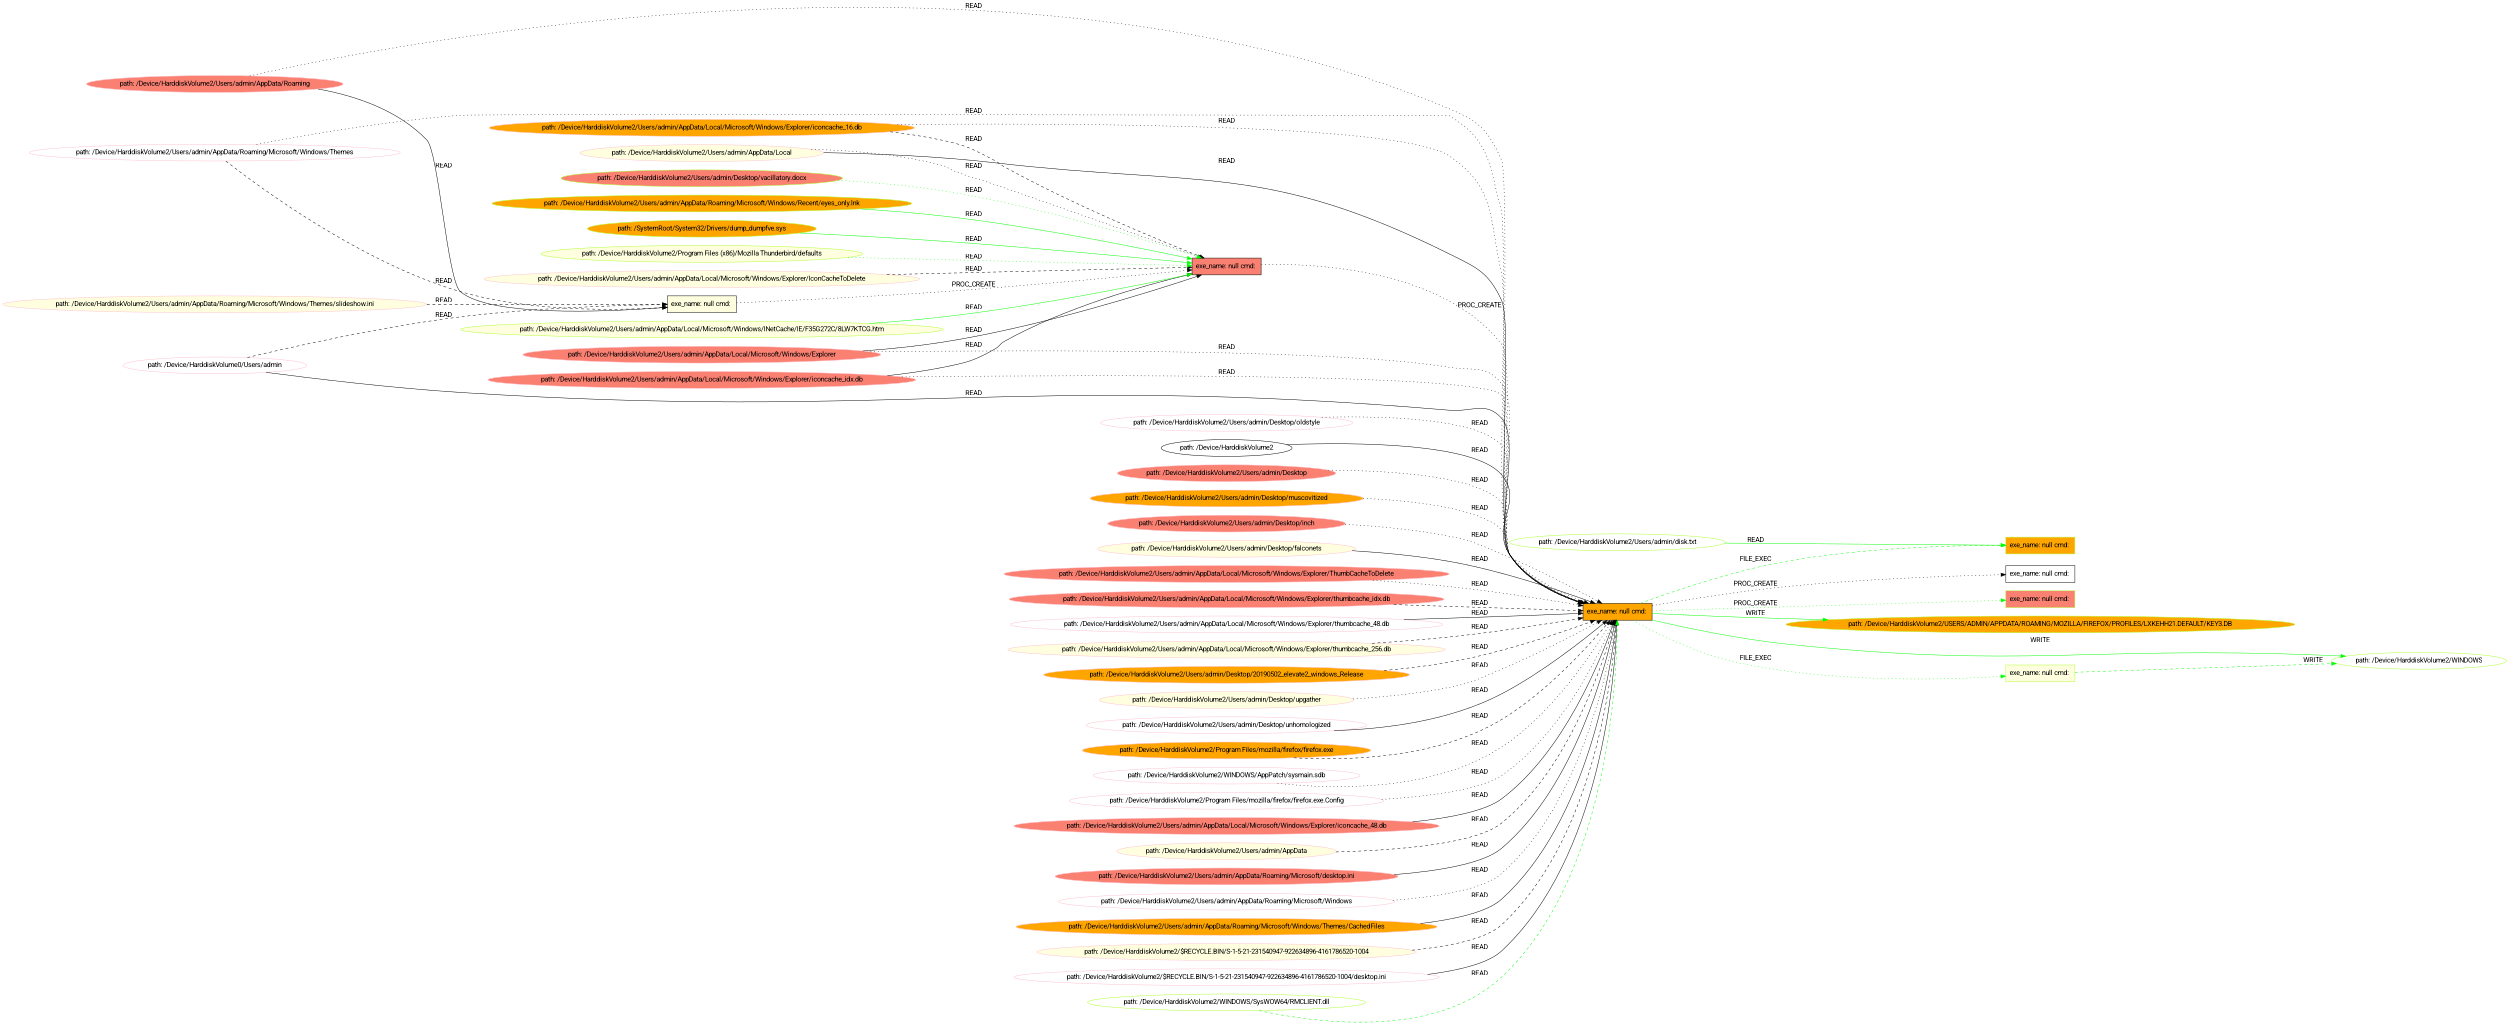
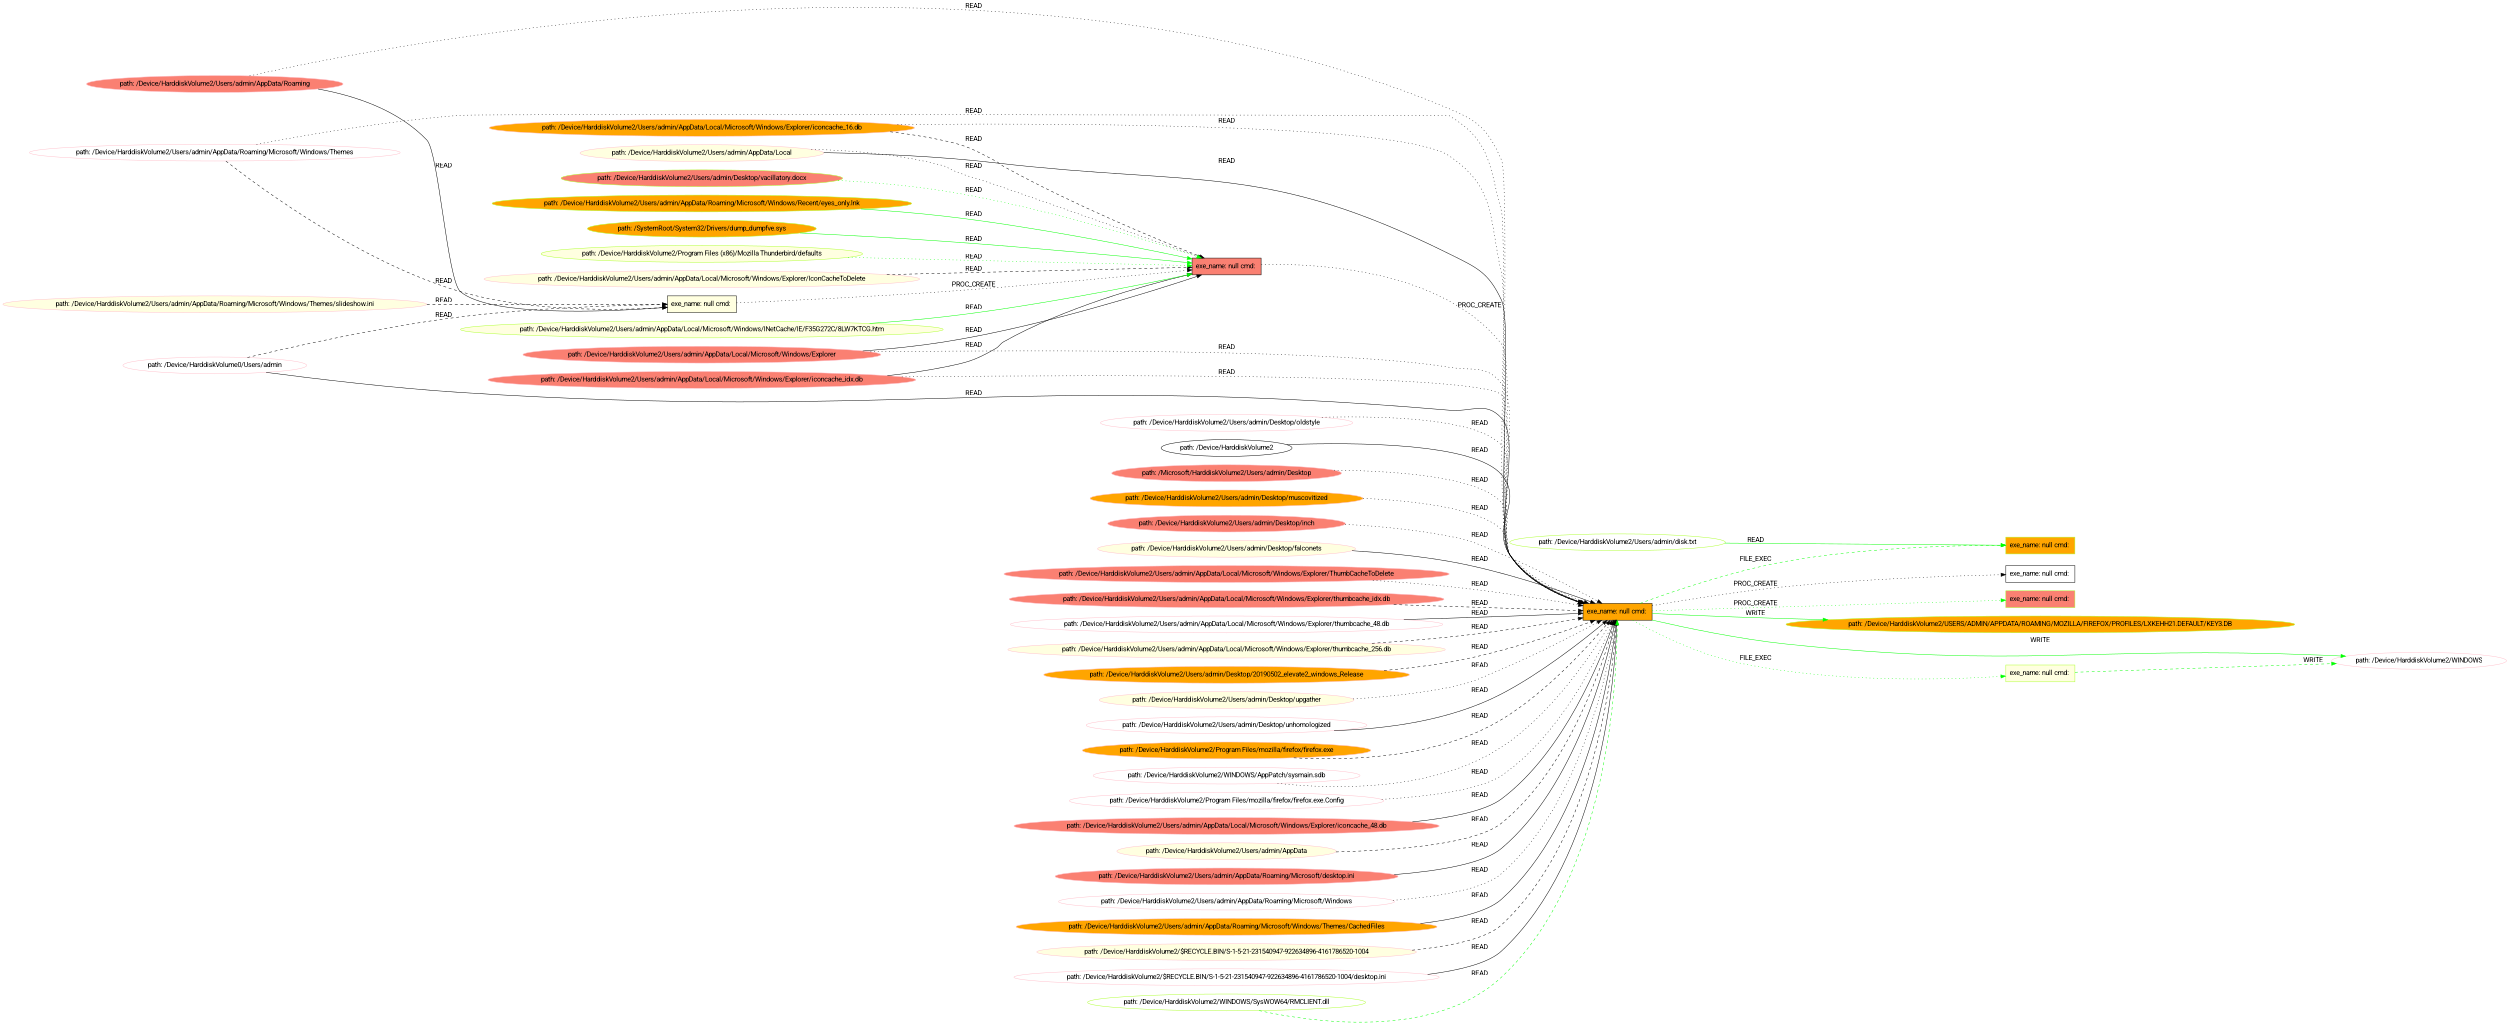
(1227, 473) -> (1227, 473)
(2419, 661) -> (2419, 661)
